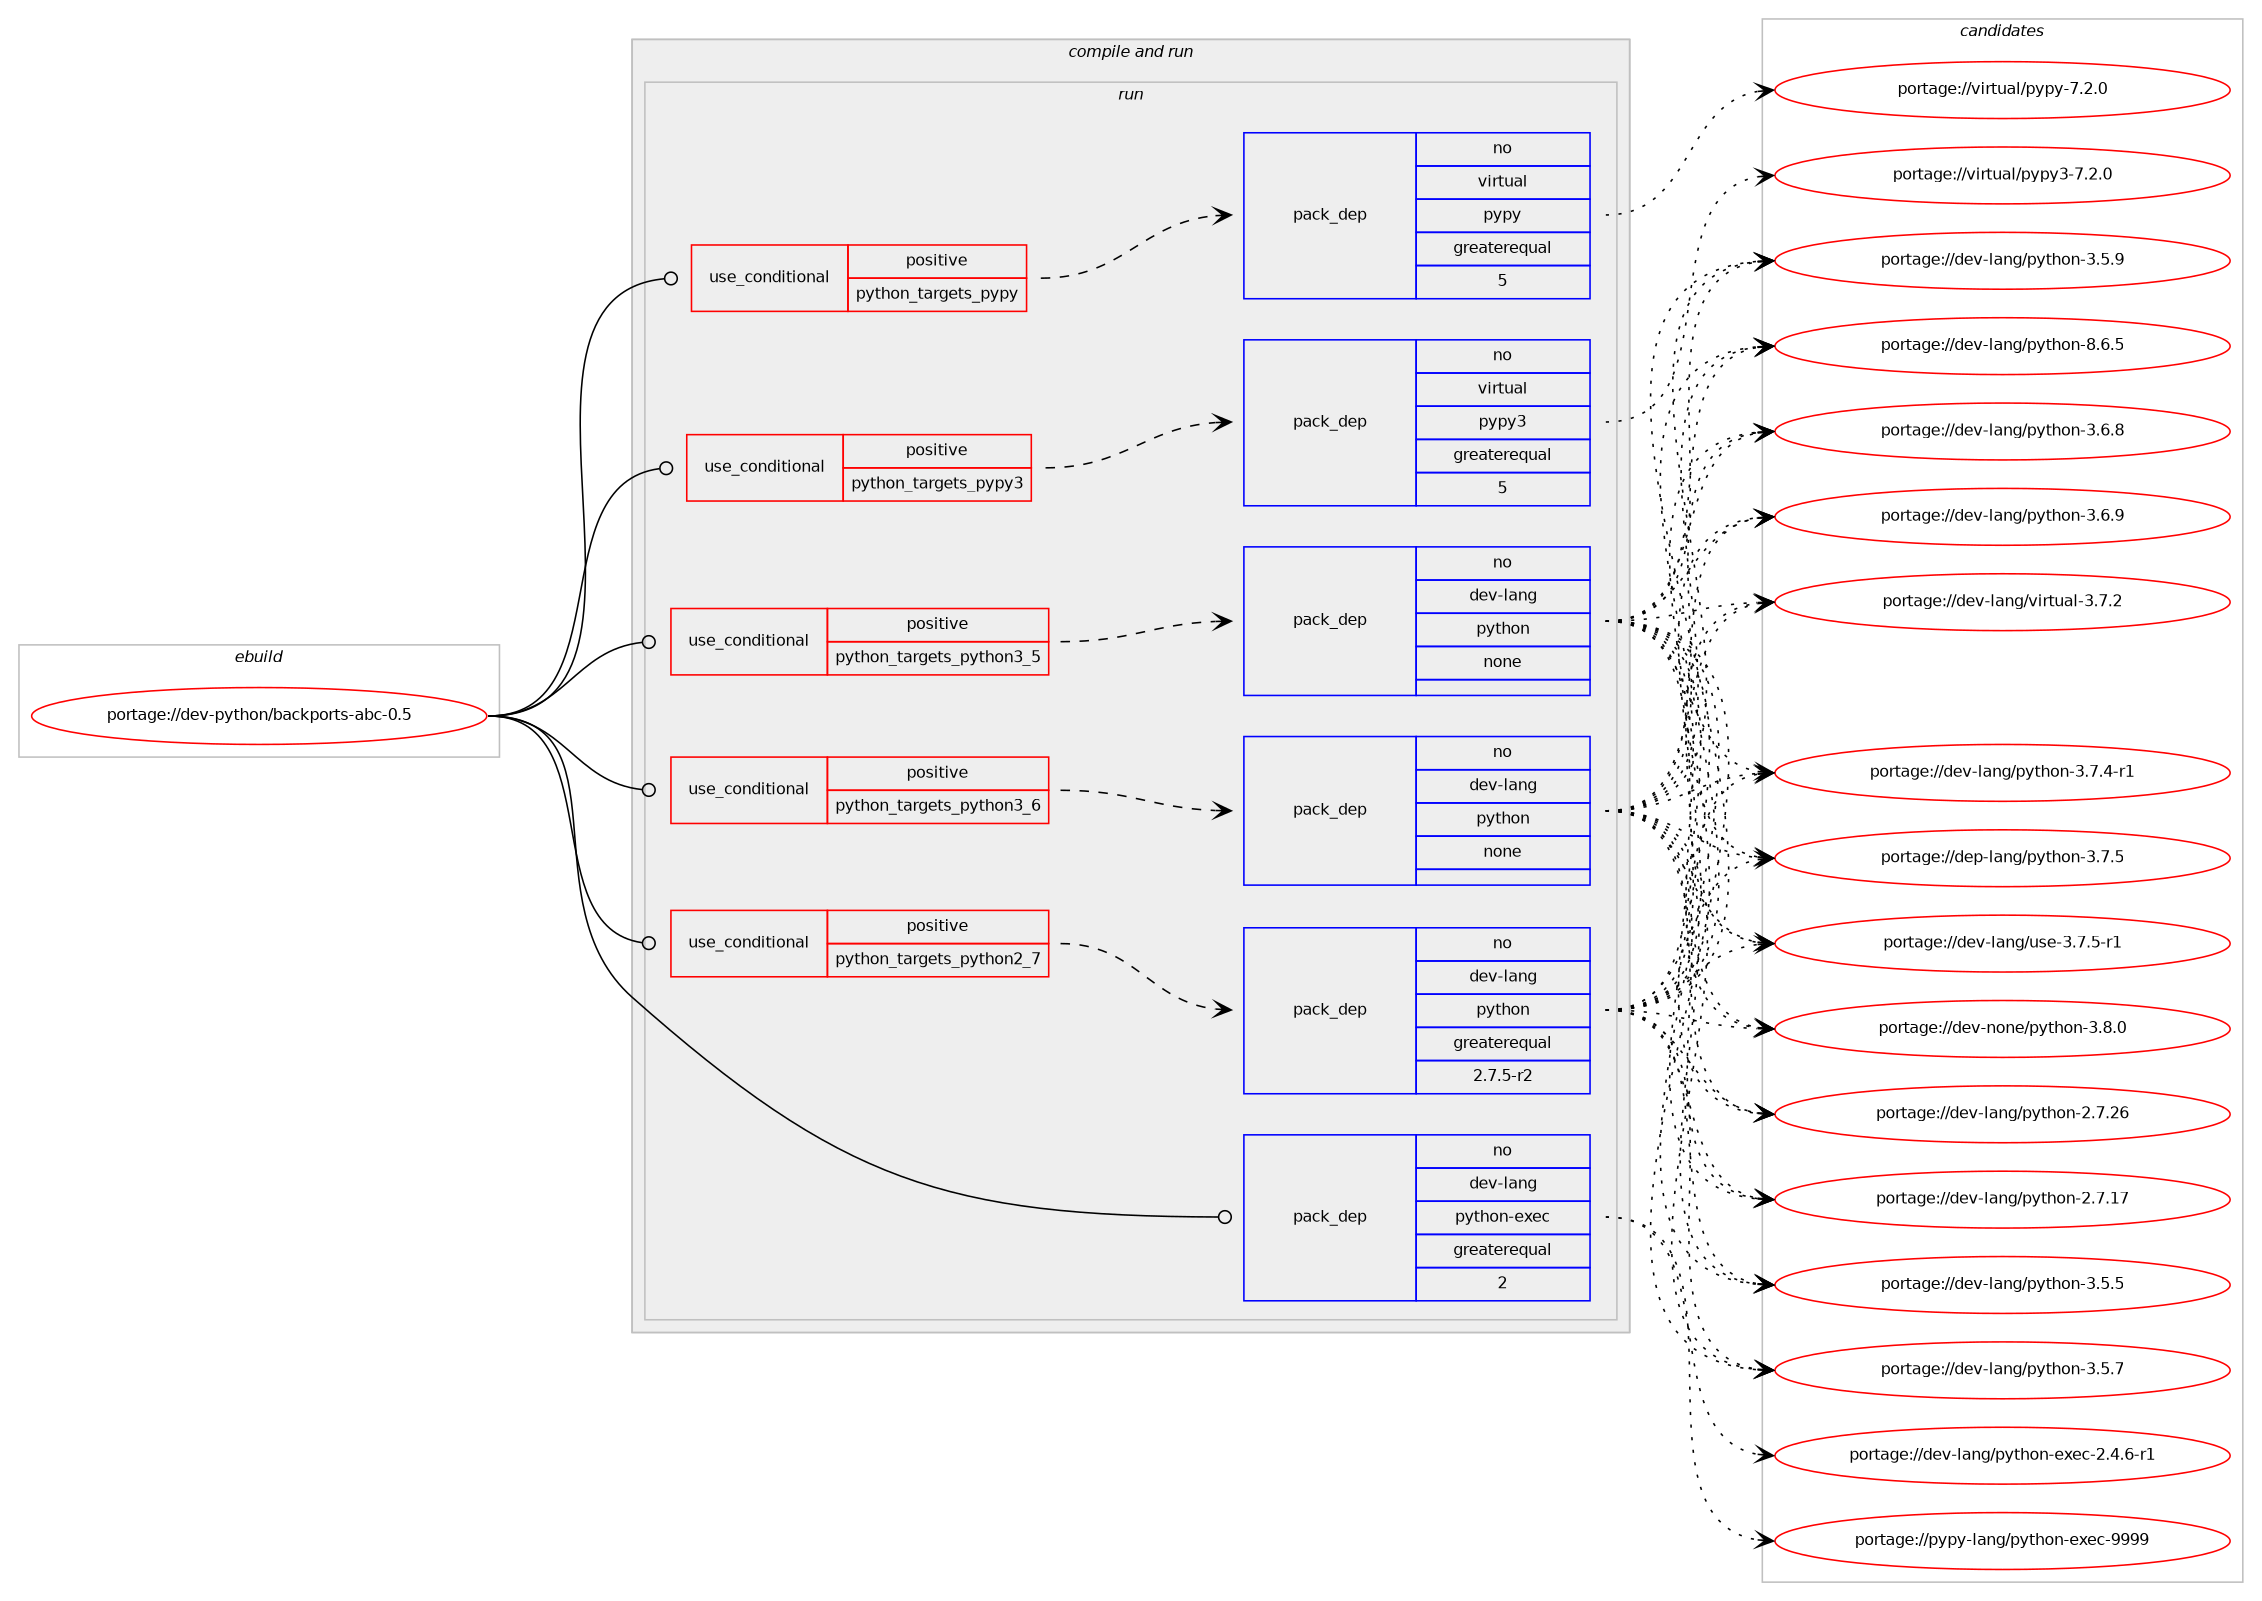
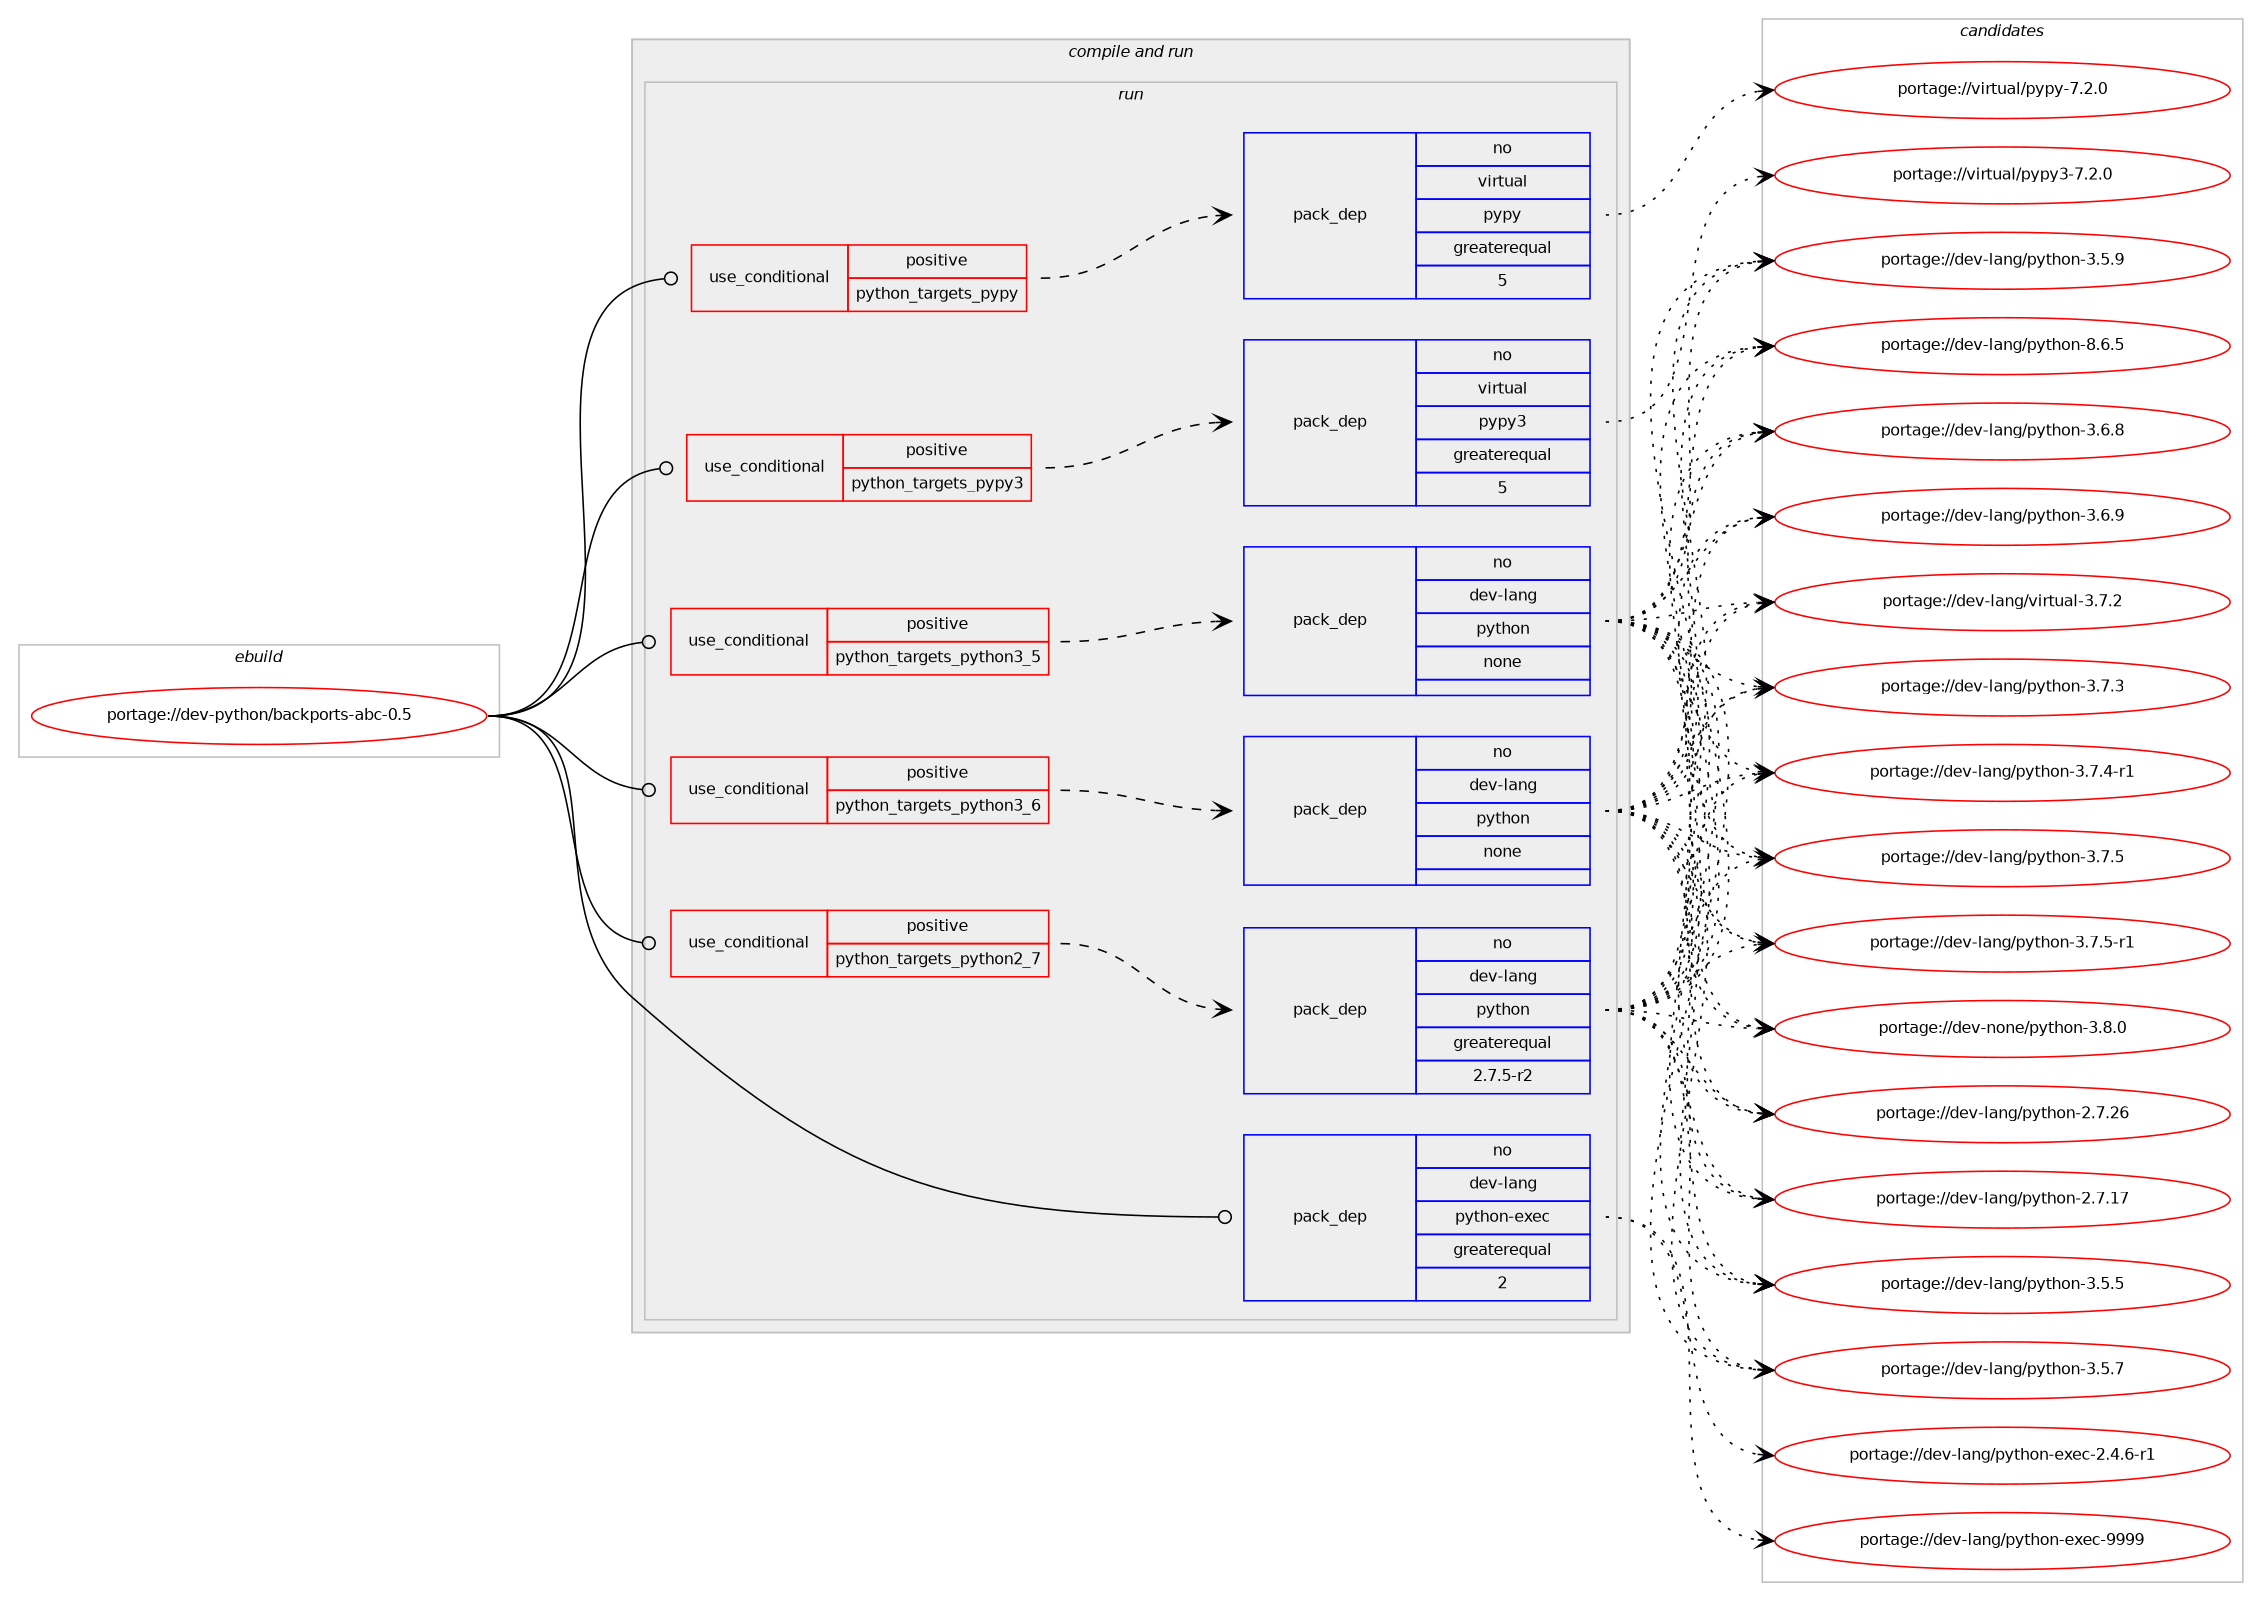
none -> (2003, 688)
(2003, 858) -> (2003, 858)
(2003, 944) -> (2003, 944)
(2003, 1541) -> (2003, 1541)
